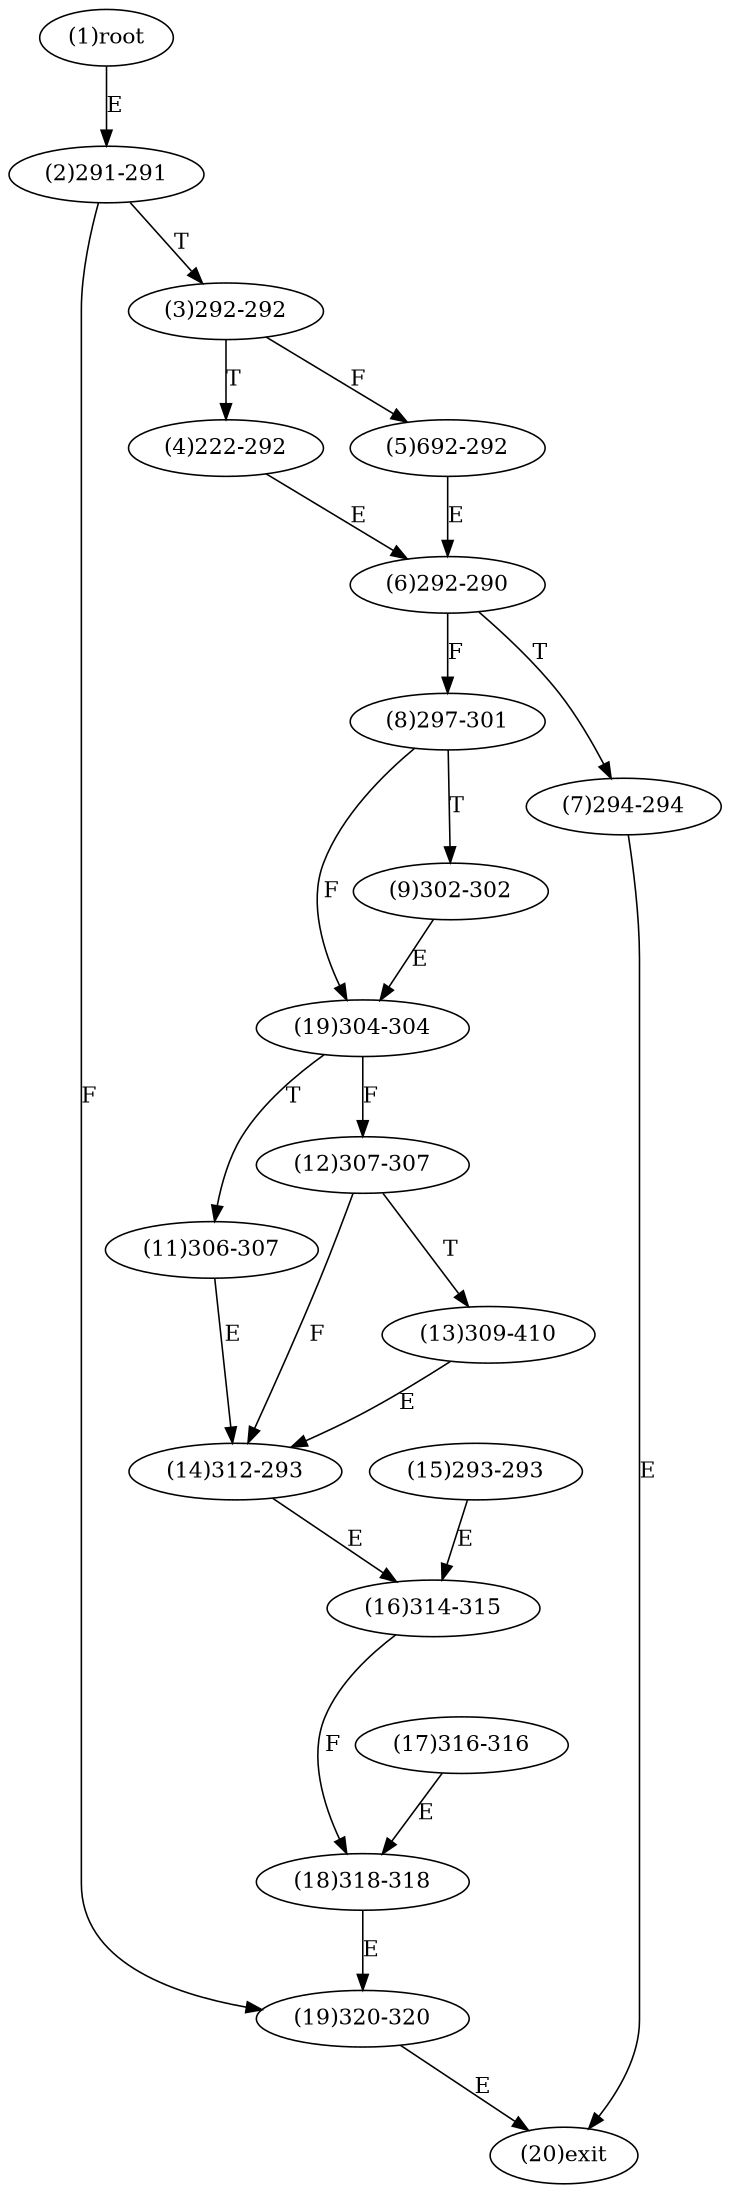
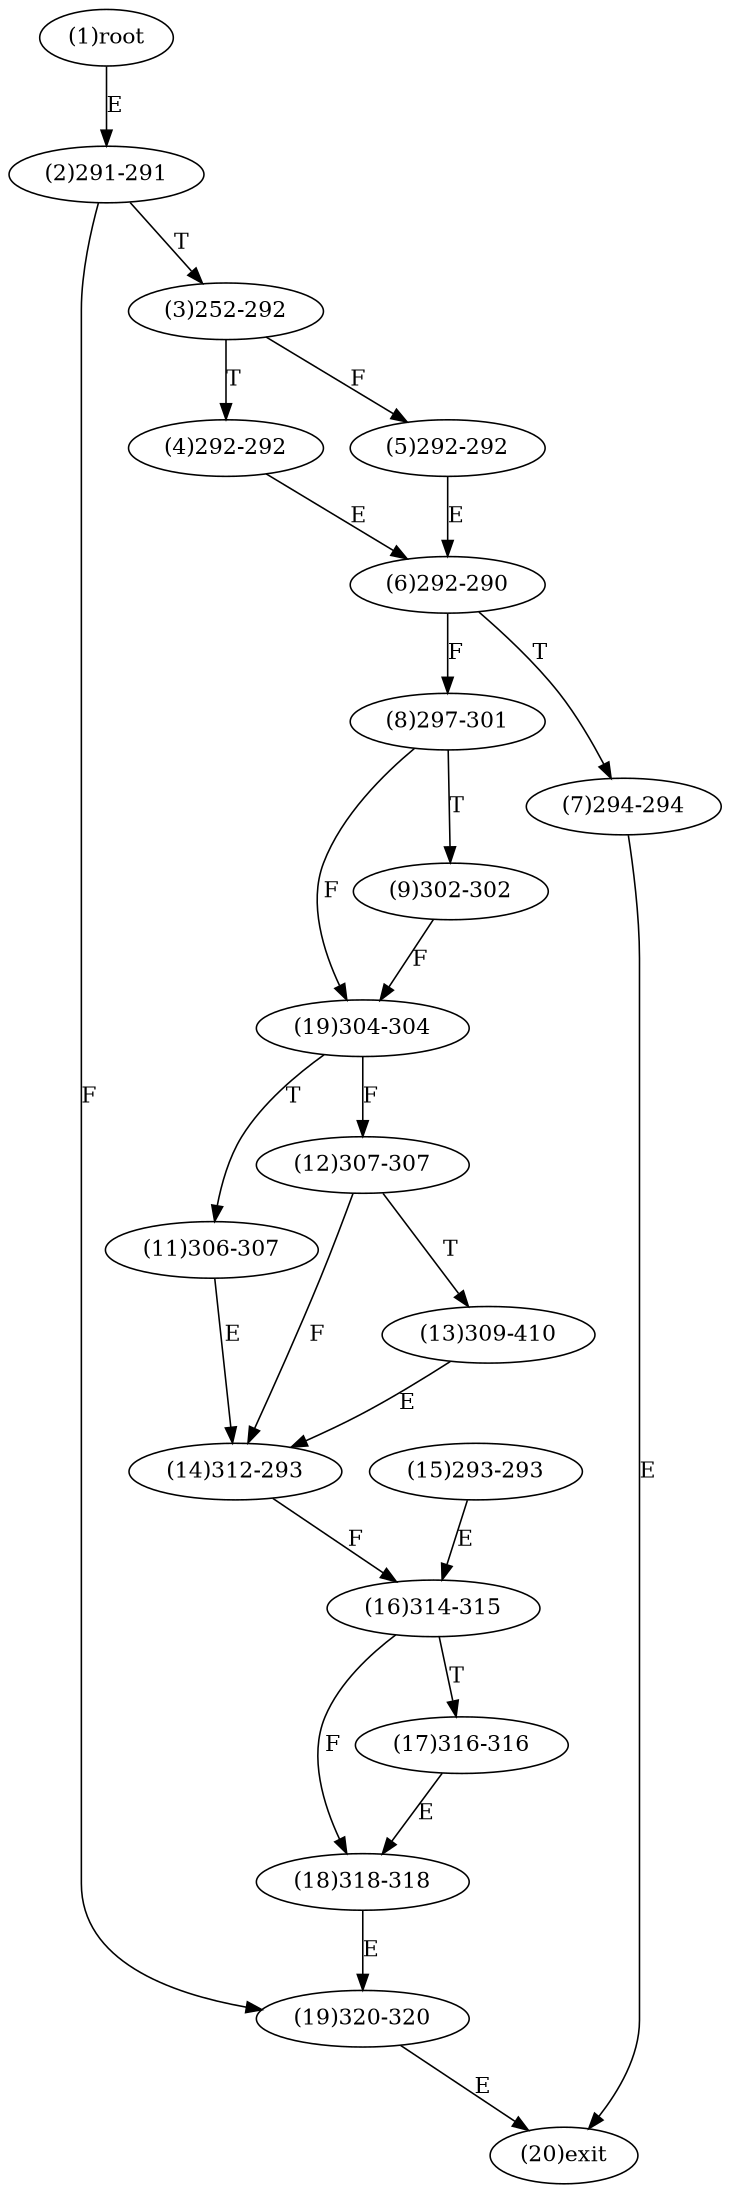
(226, 311) -> (226, 311)
(226, 448) -> (226, 448)
(448, 448) -> (448, 448)
(420, 960) -> (420, 960)
(356, 1540) -> (356, 1540)
none -> (446, 1669)
